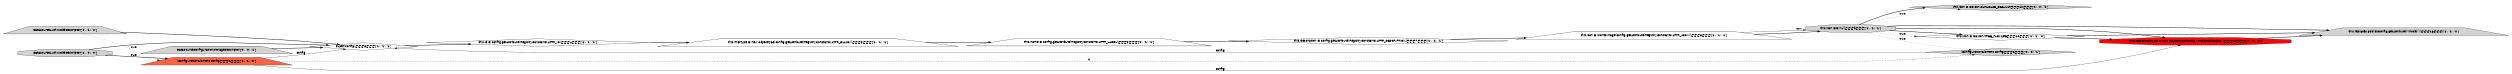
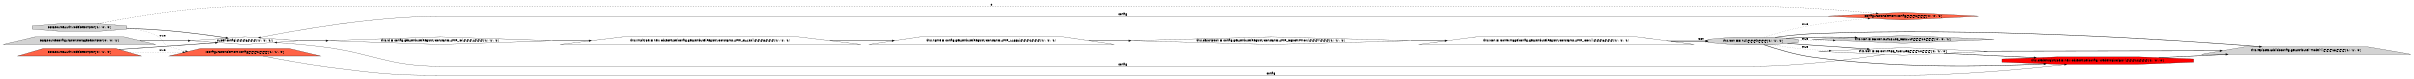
(65, 30) -> (79, 52)
(2001, 52) -> (1903, 16)
(304, 54) -> (1080, 66)
(135, 57) -> (158, 36)
(1125, 61) -> (986, 7)
